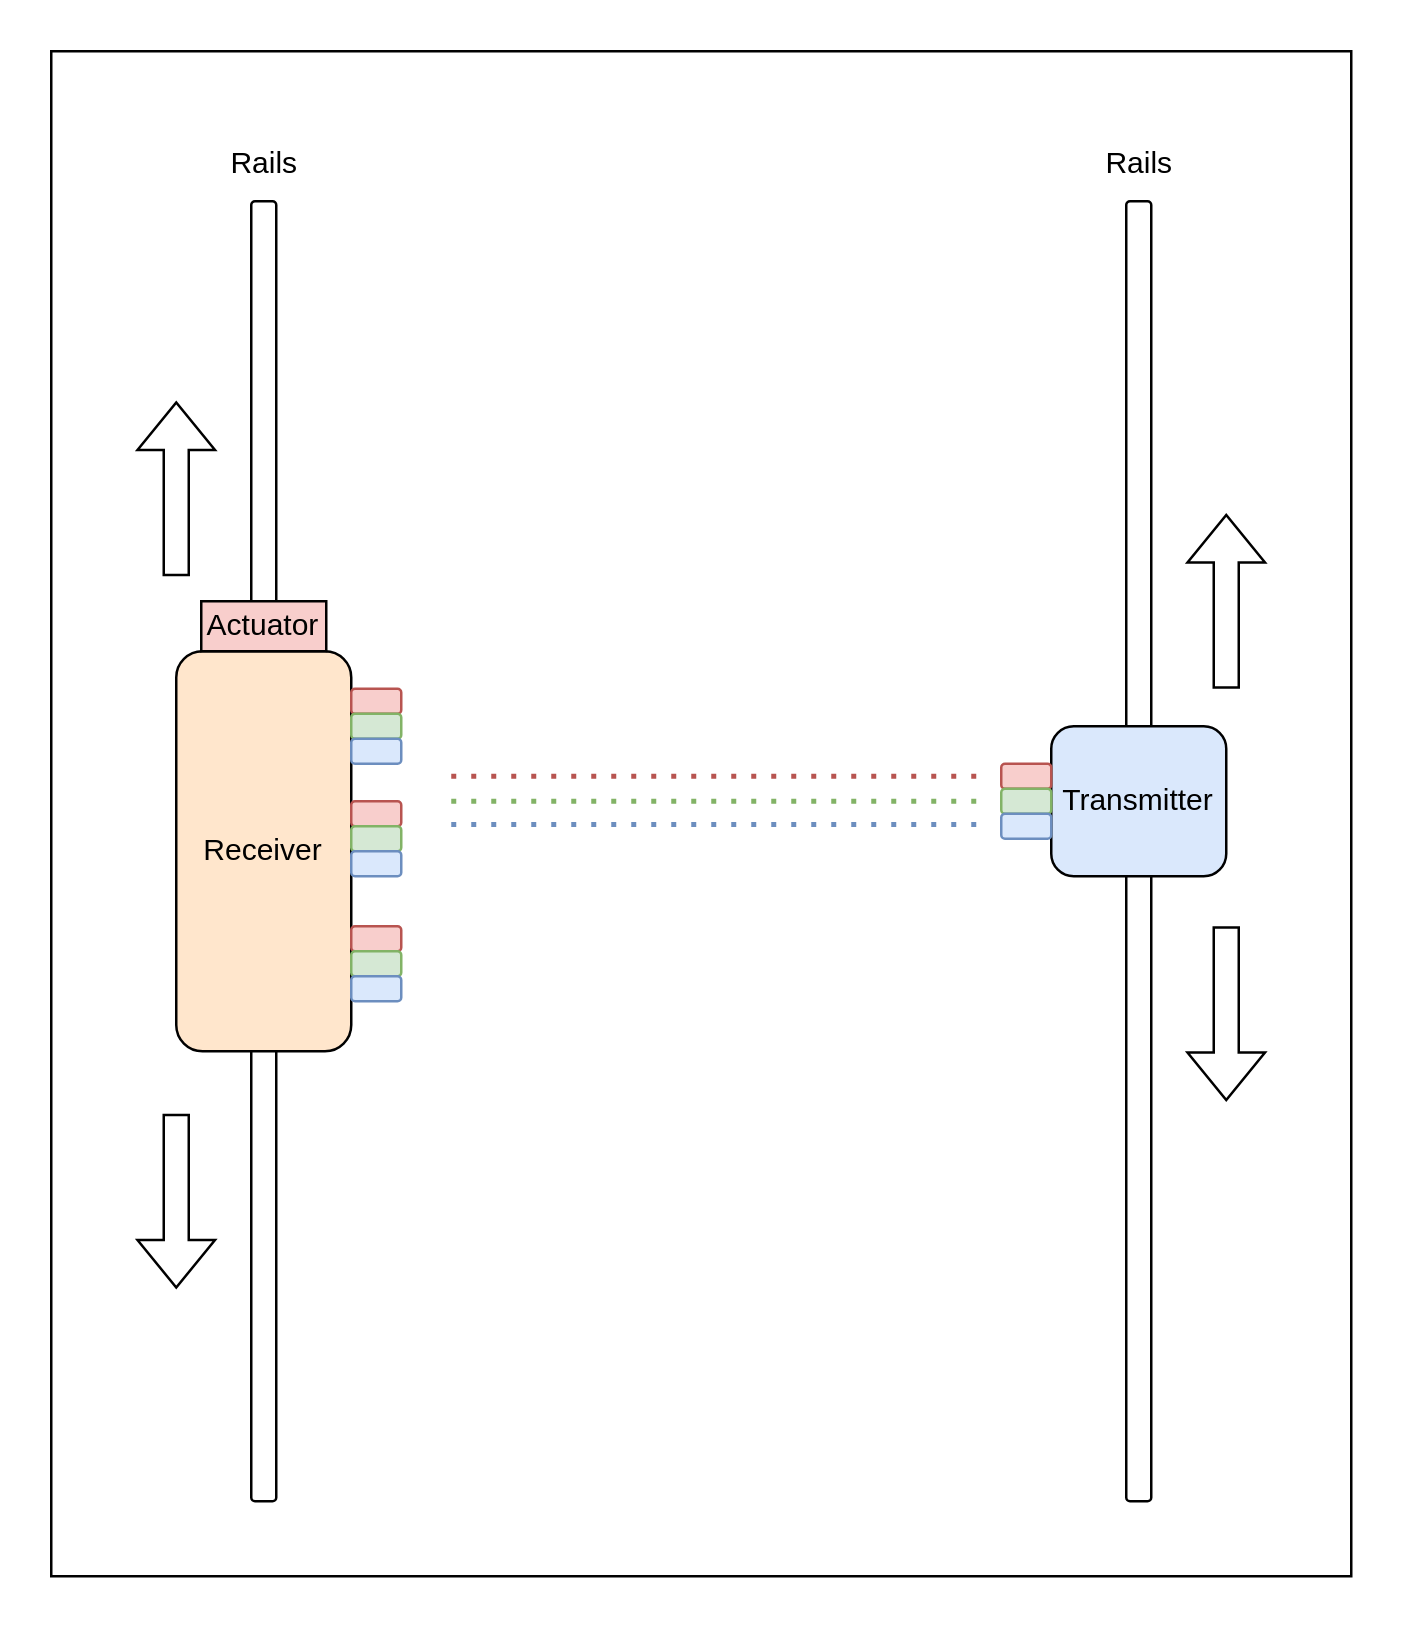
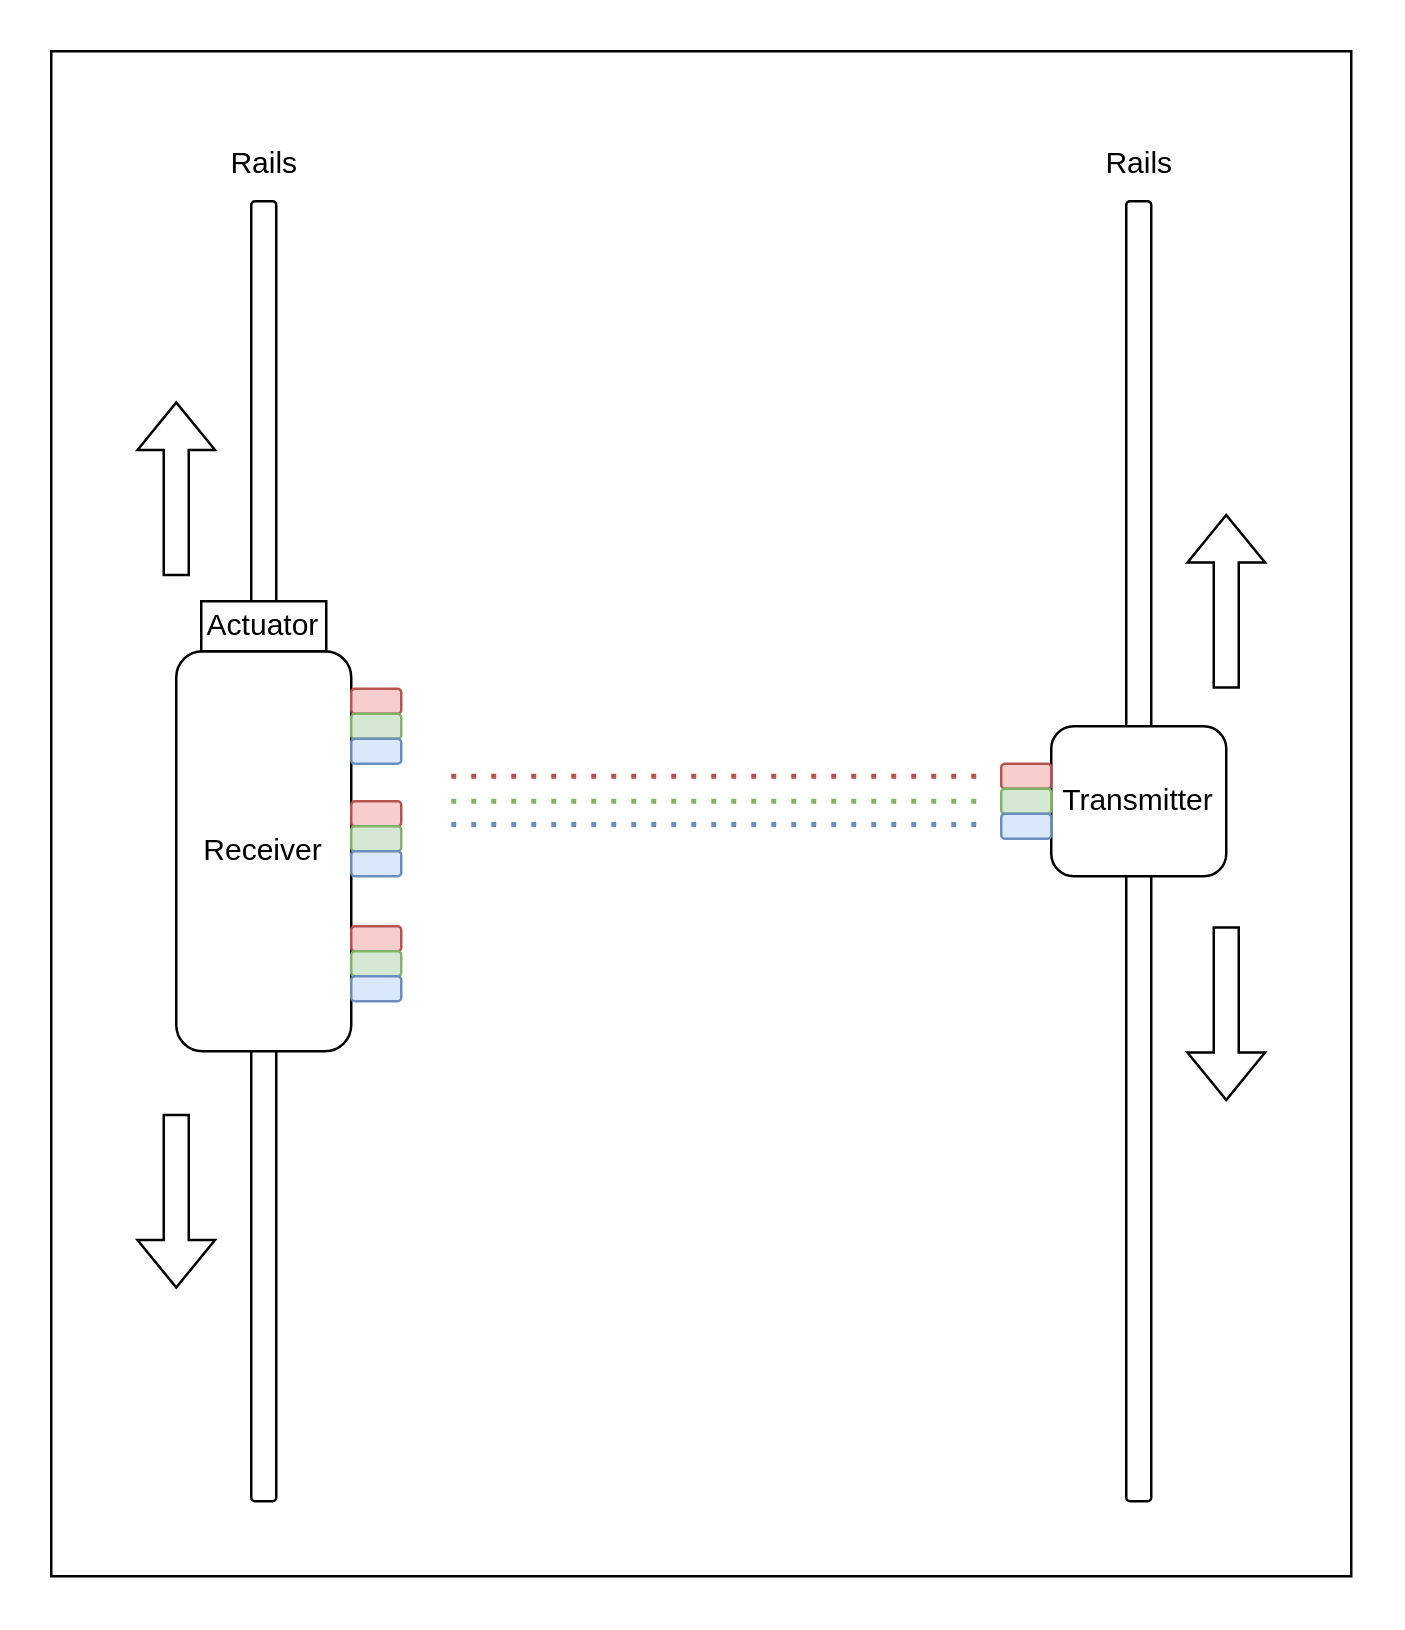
(264, 626) -> (264, 626)
(1139, 801) -> (1139, 801)
(264, 851) -> (264, 851)
